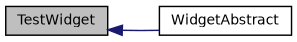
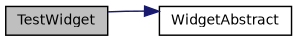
(141, 31) -> (126, 11)
